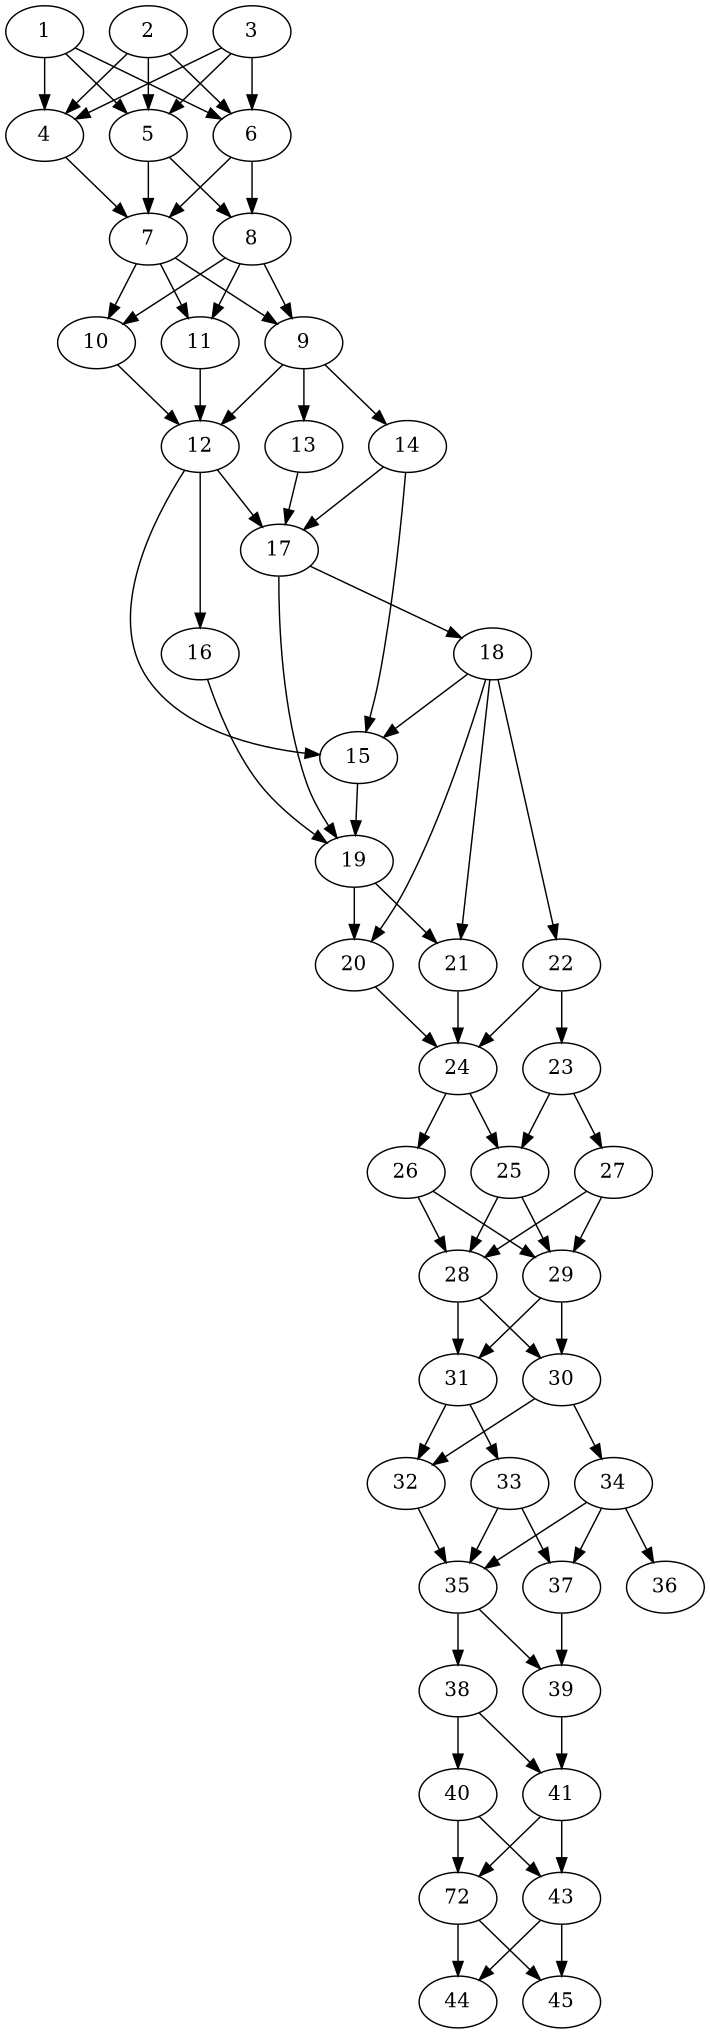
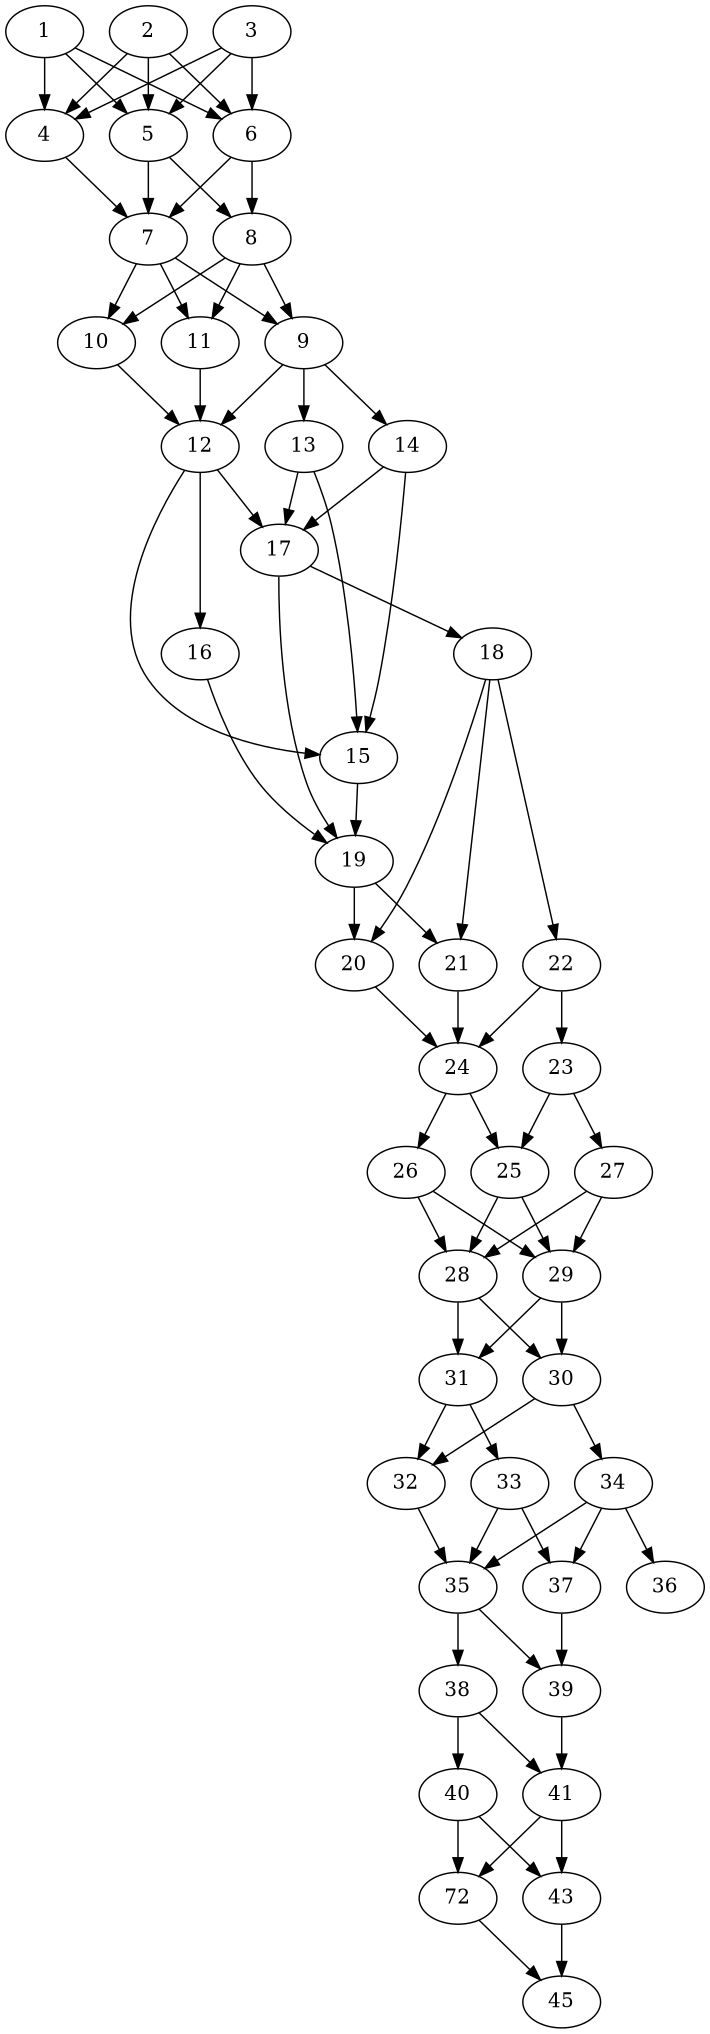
(432, 701) -> (344, 593)
(458, 2002) -> none
